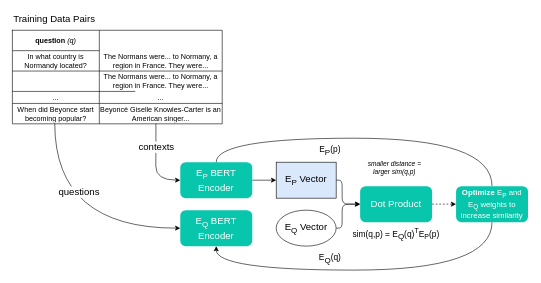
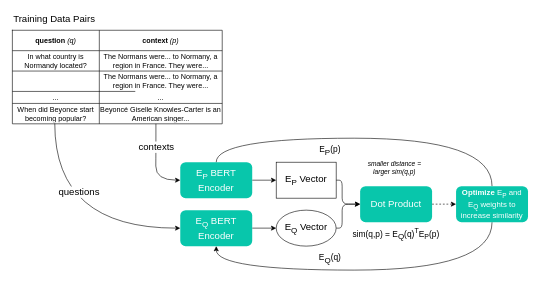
none -> (161, 41)
(306, 180) -> (306, 180)
none -> (270, 228)
